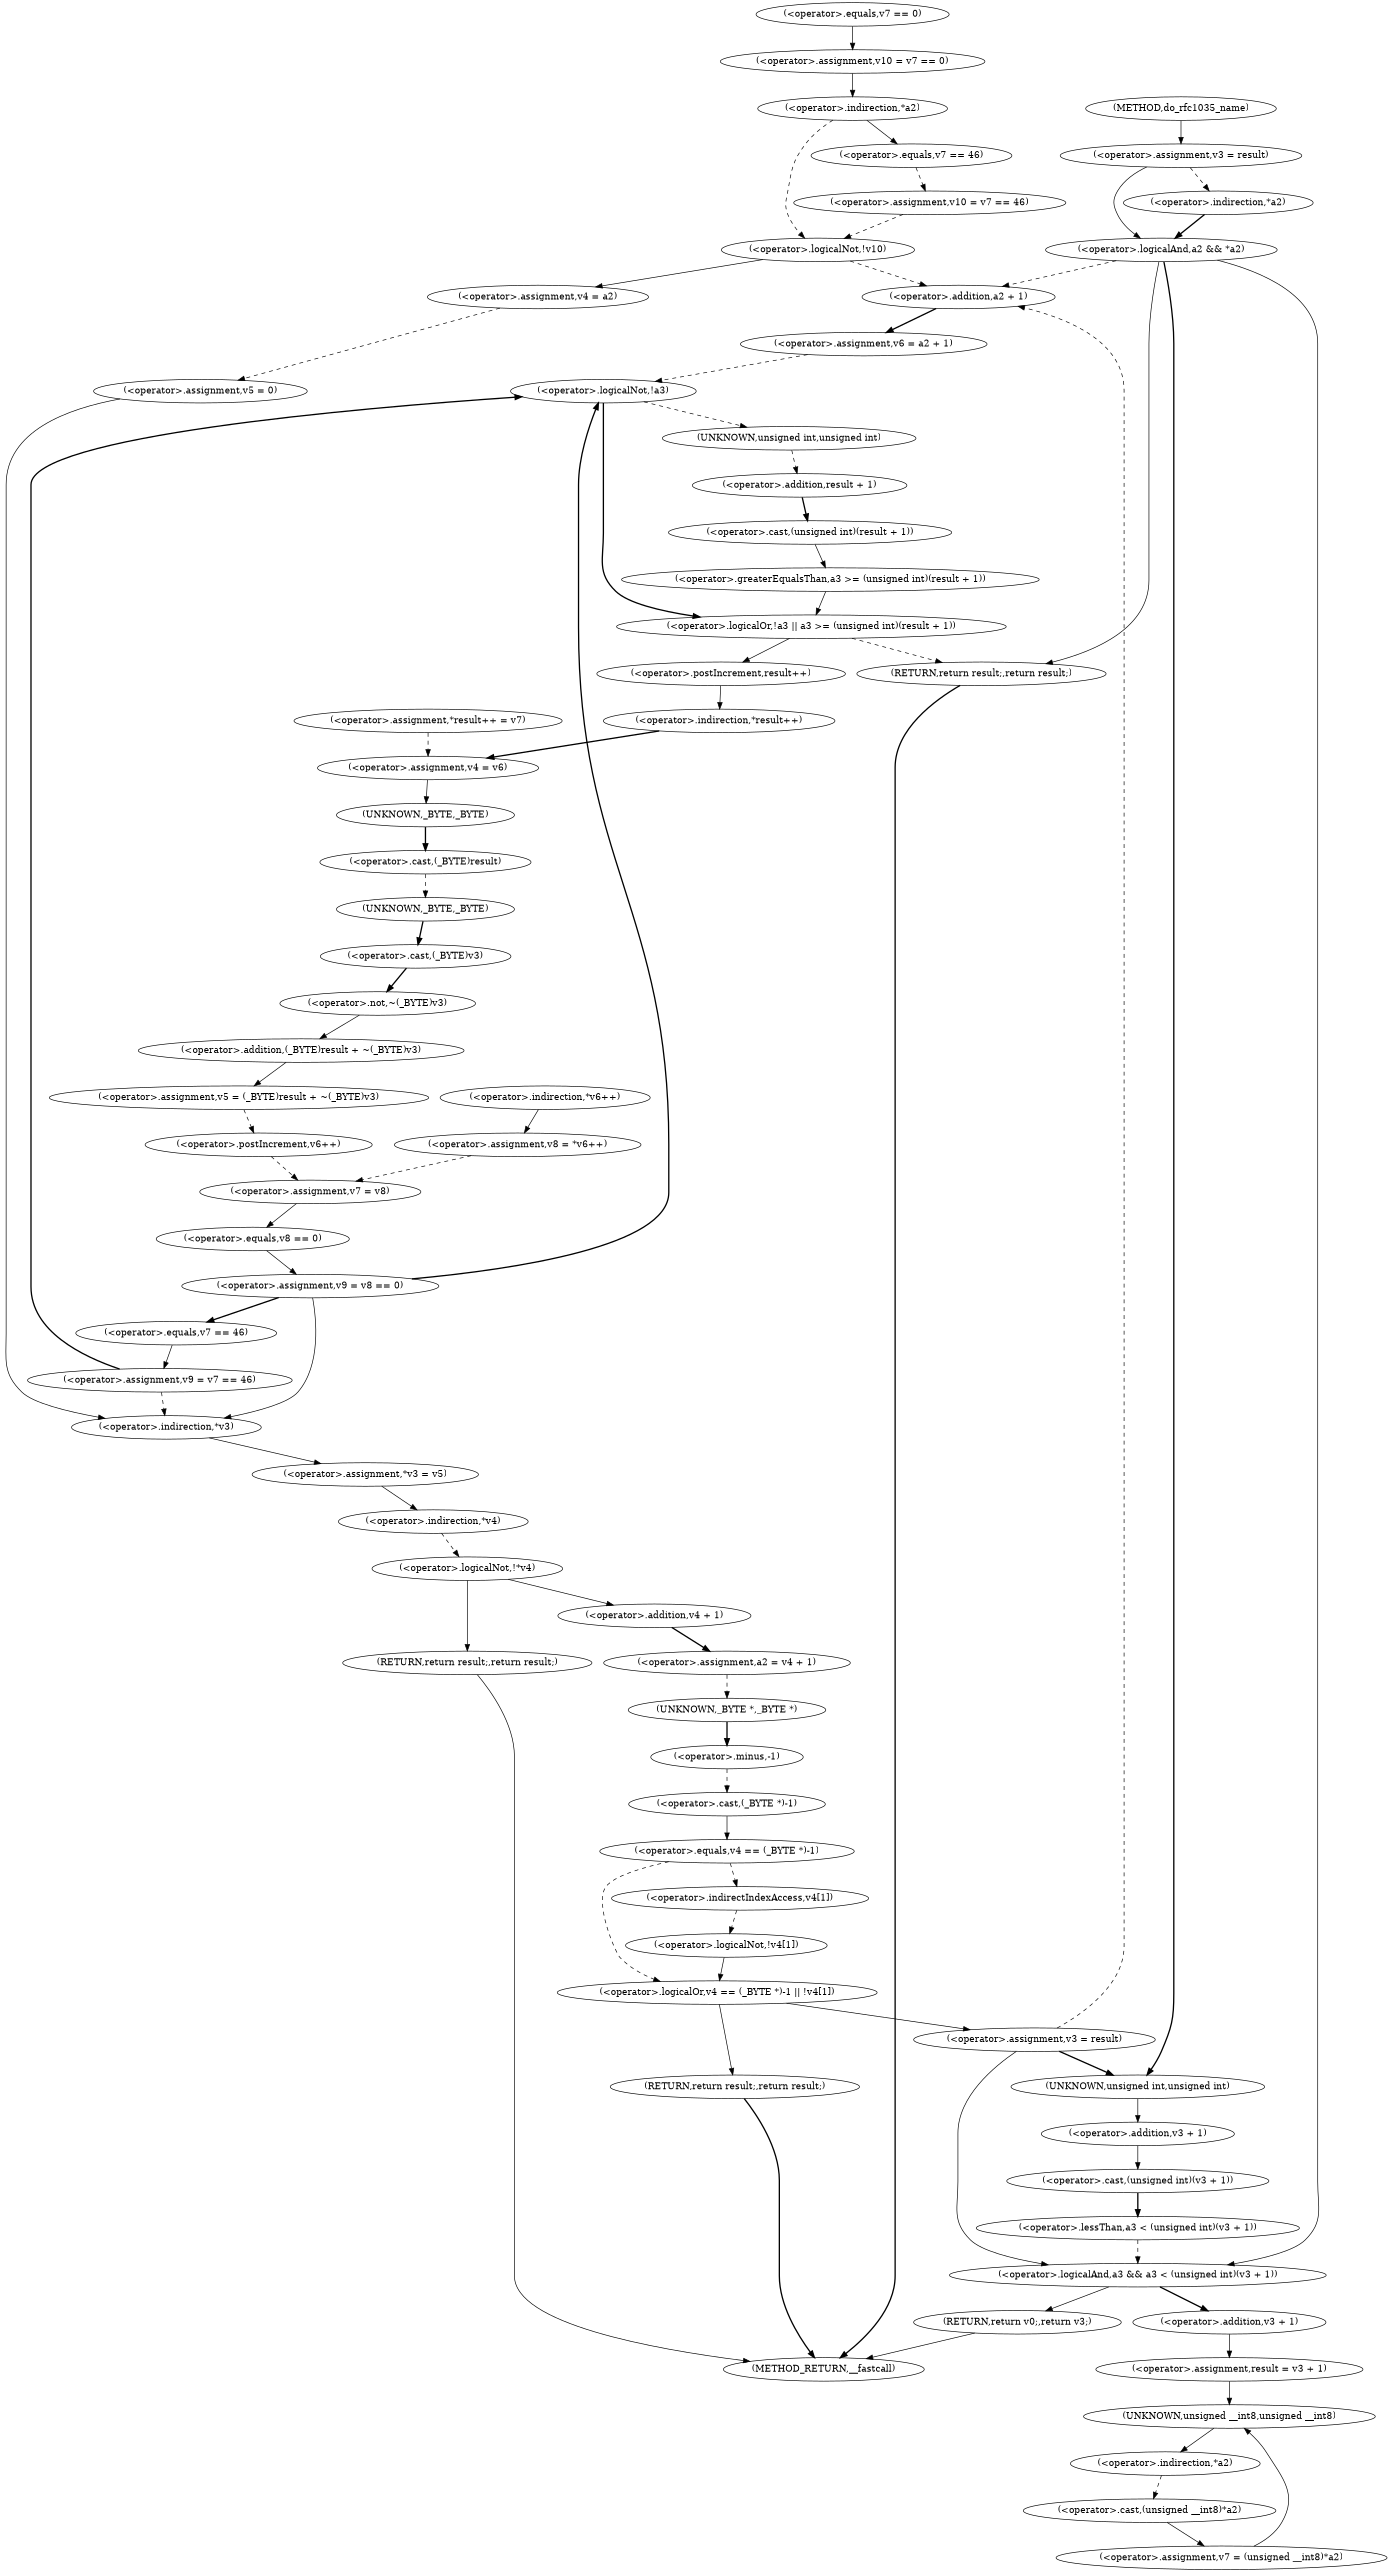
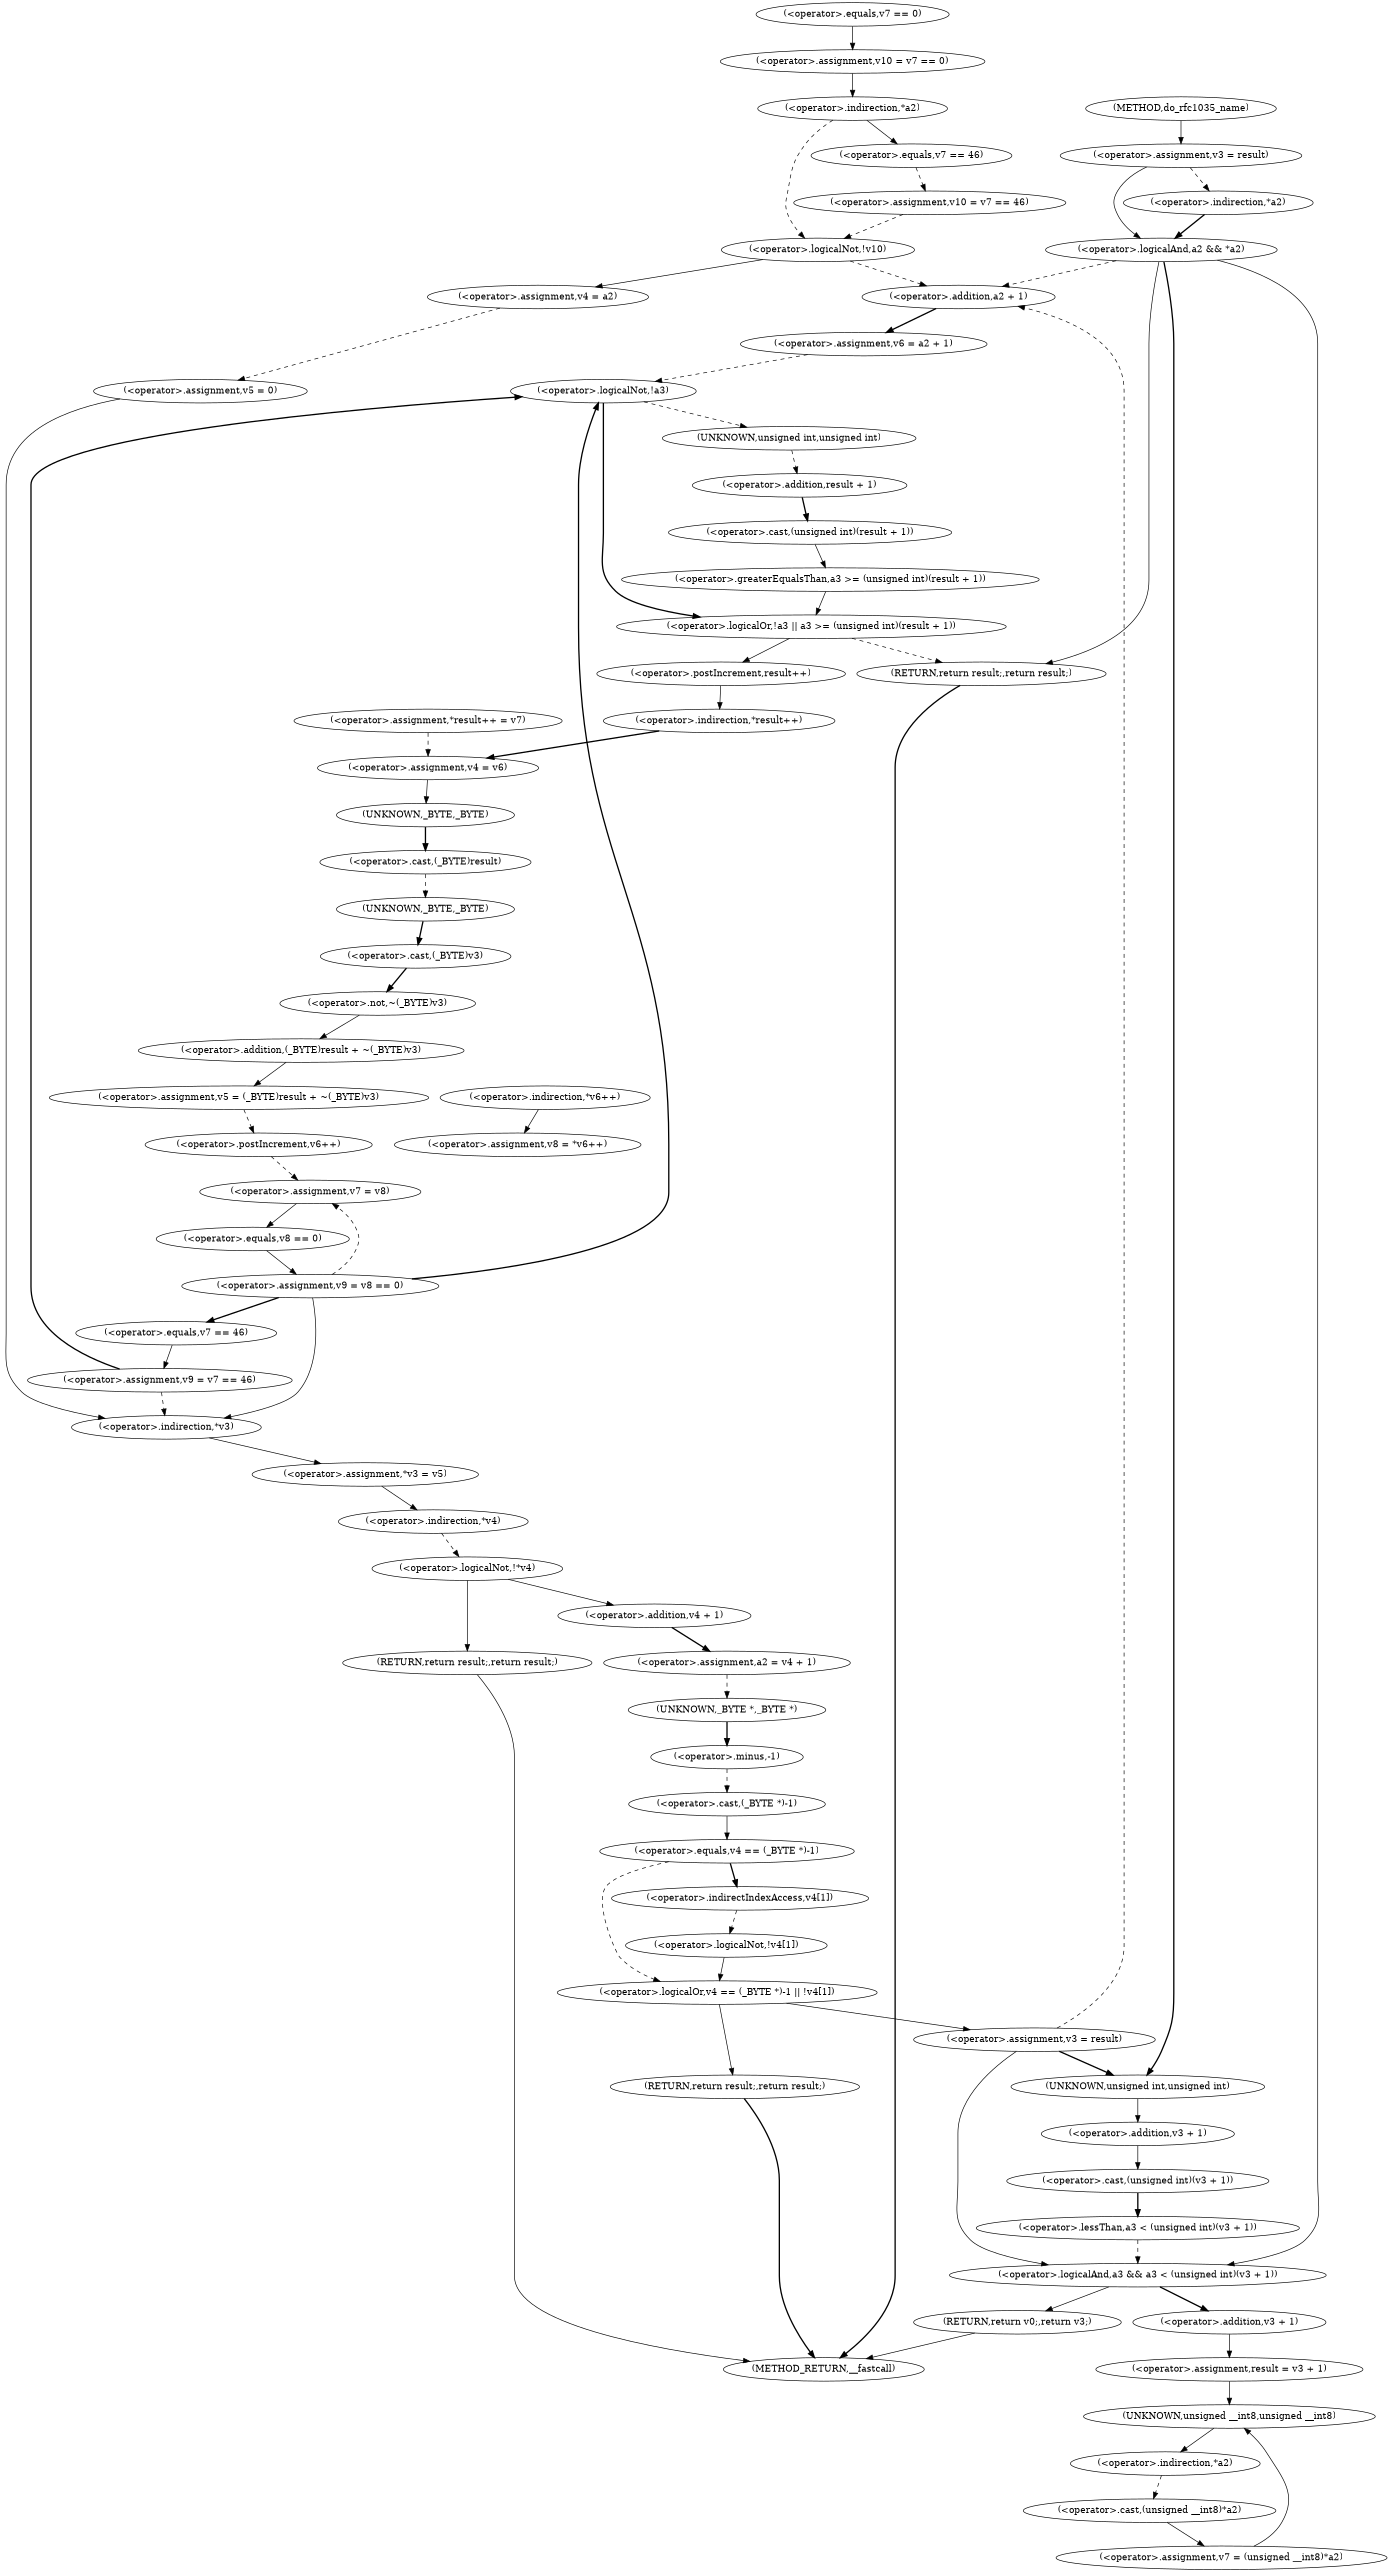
(417, 1168) -> (359, 1242)
(733, 1872) -> (733, 1872)
